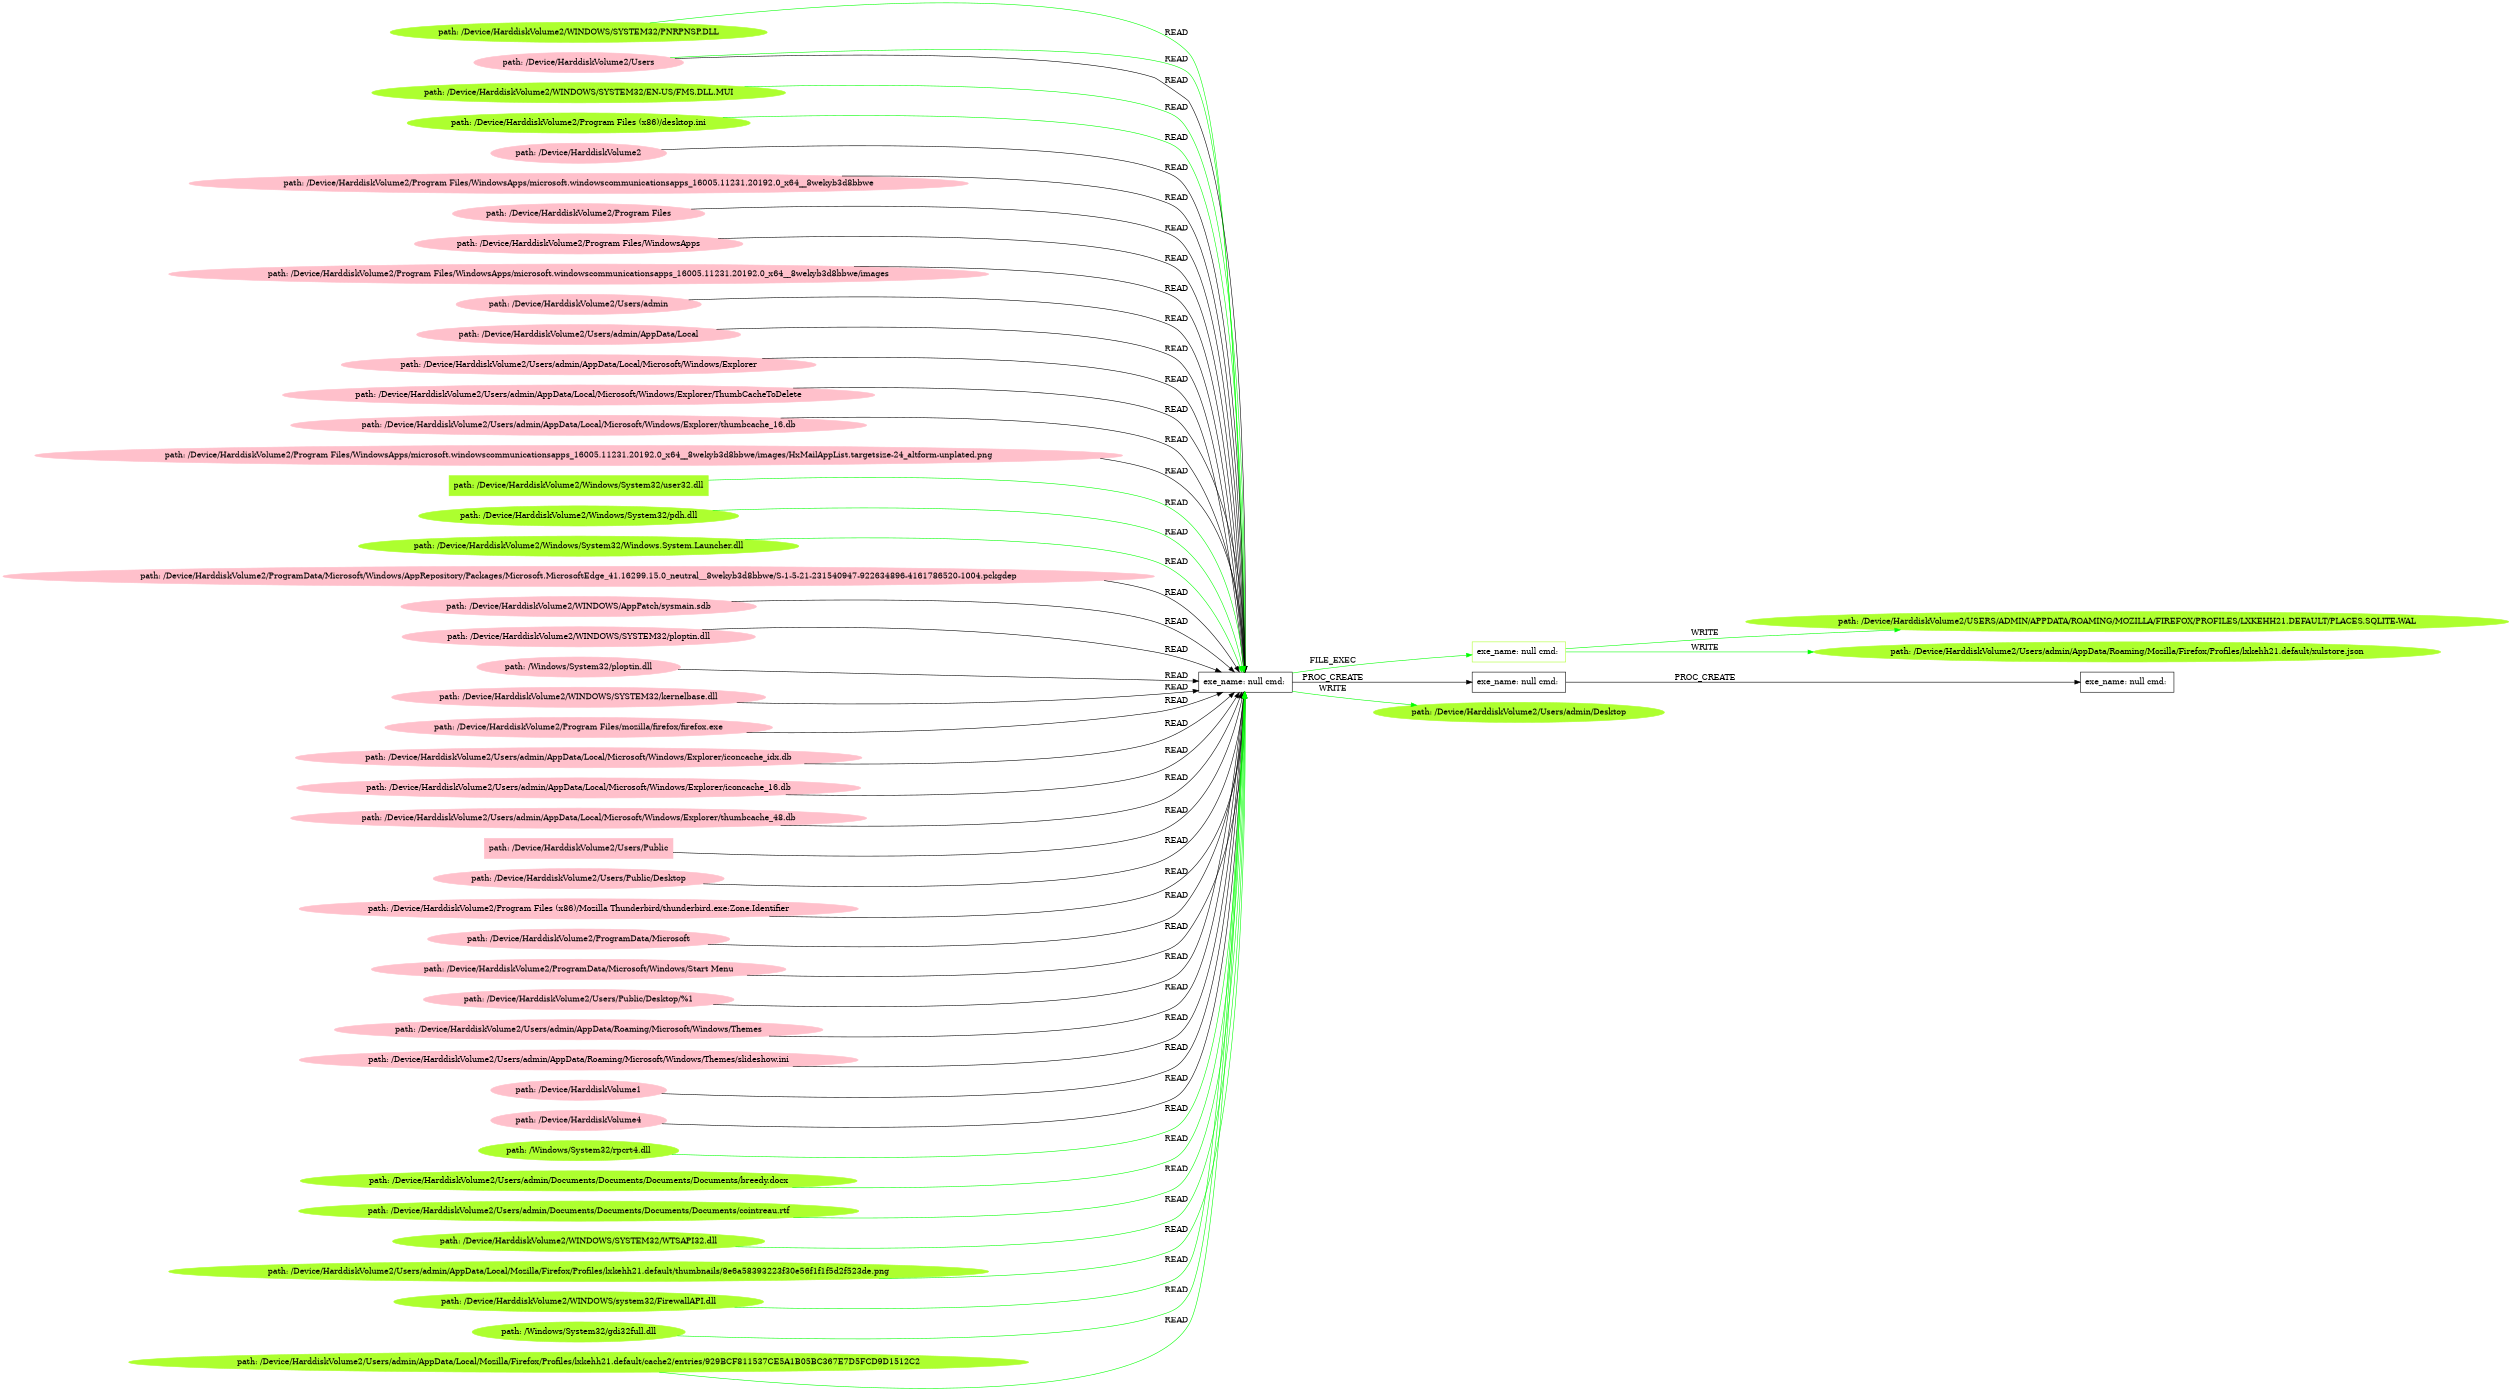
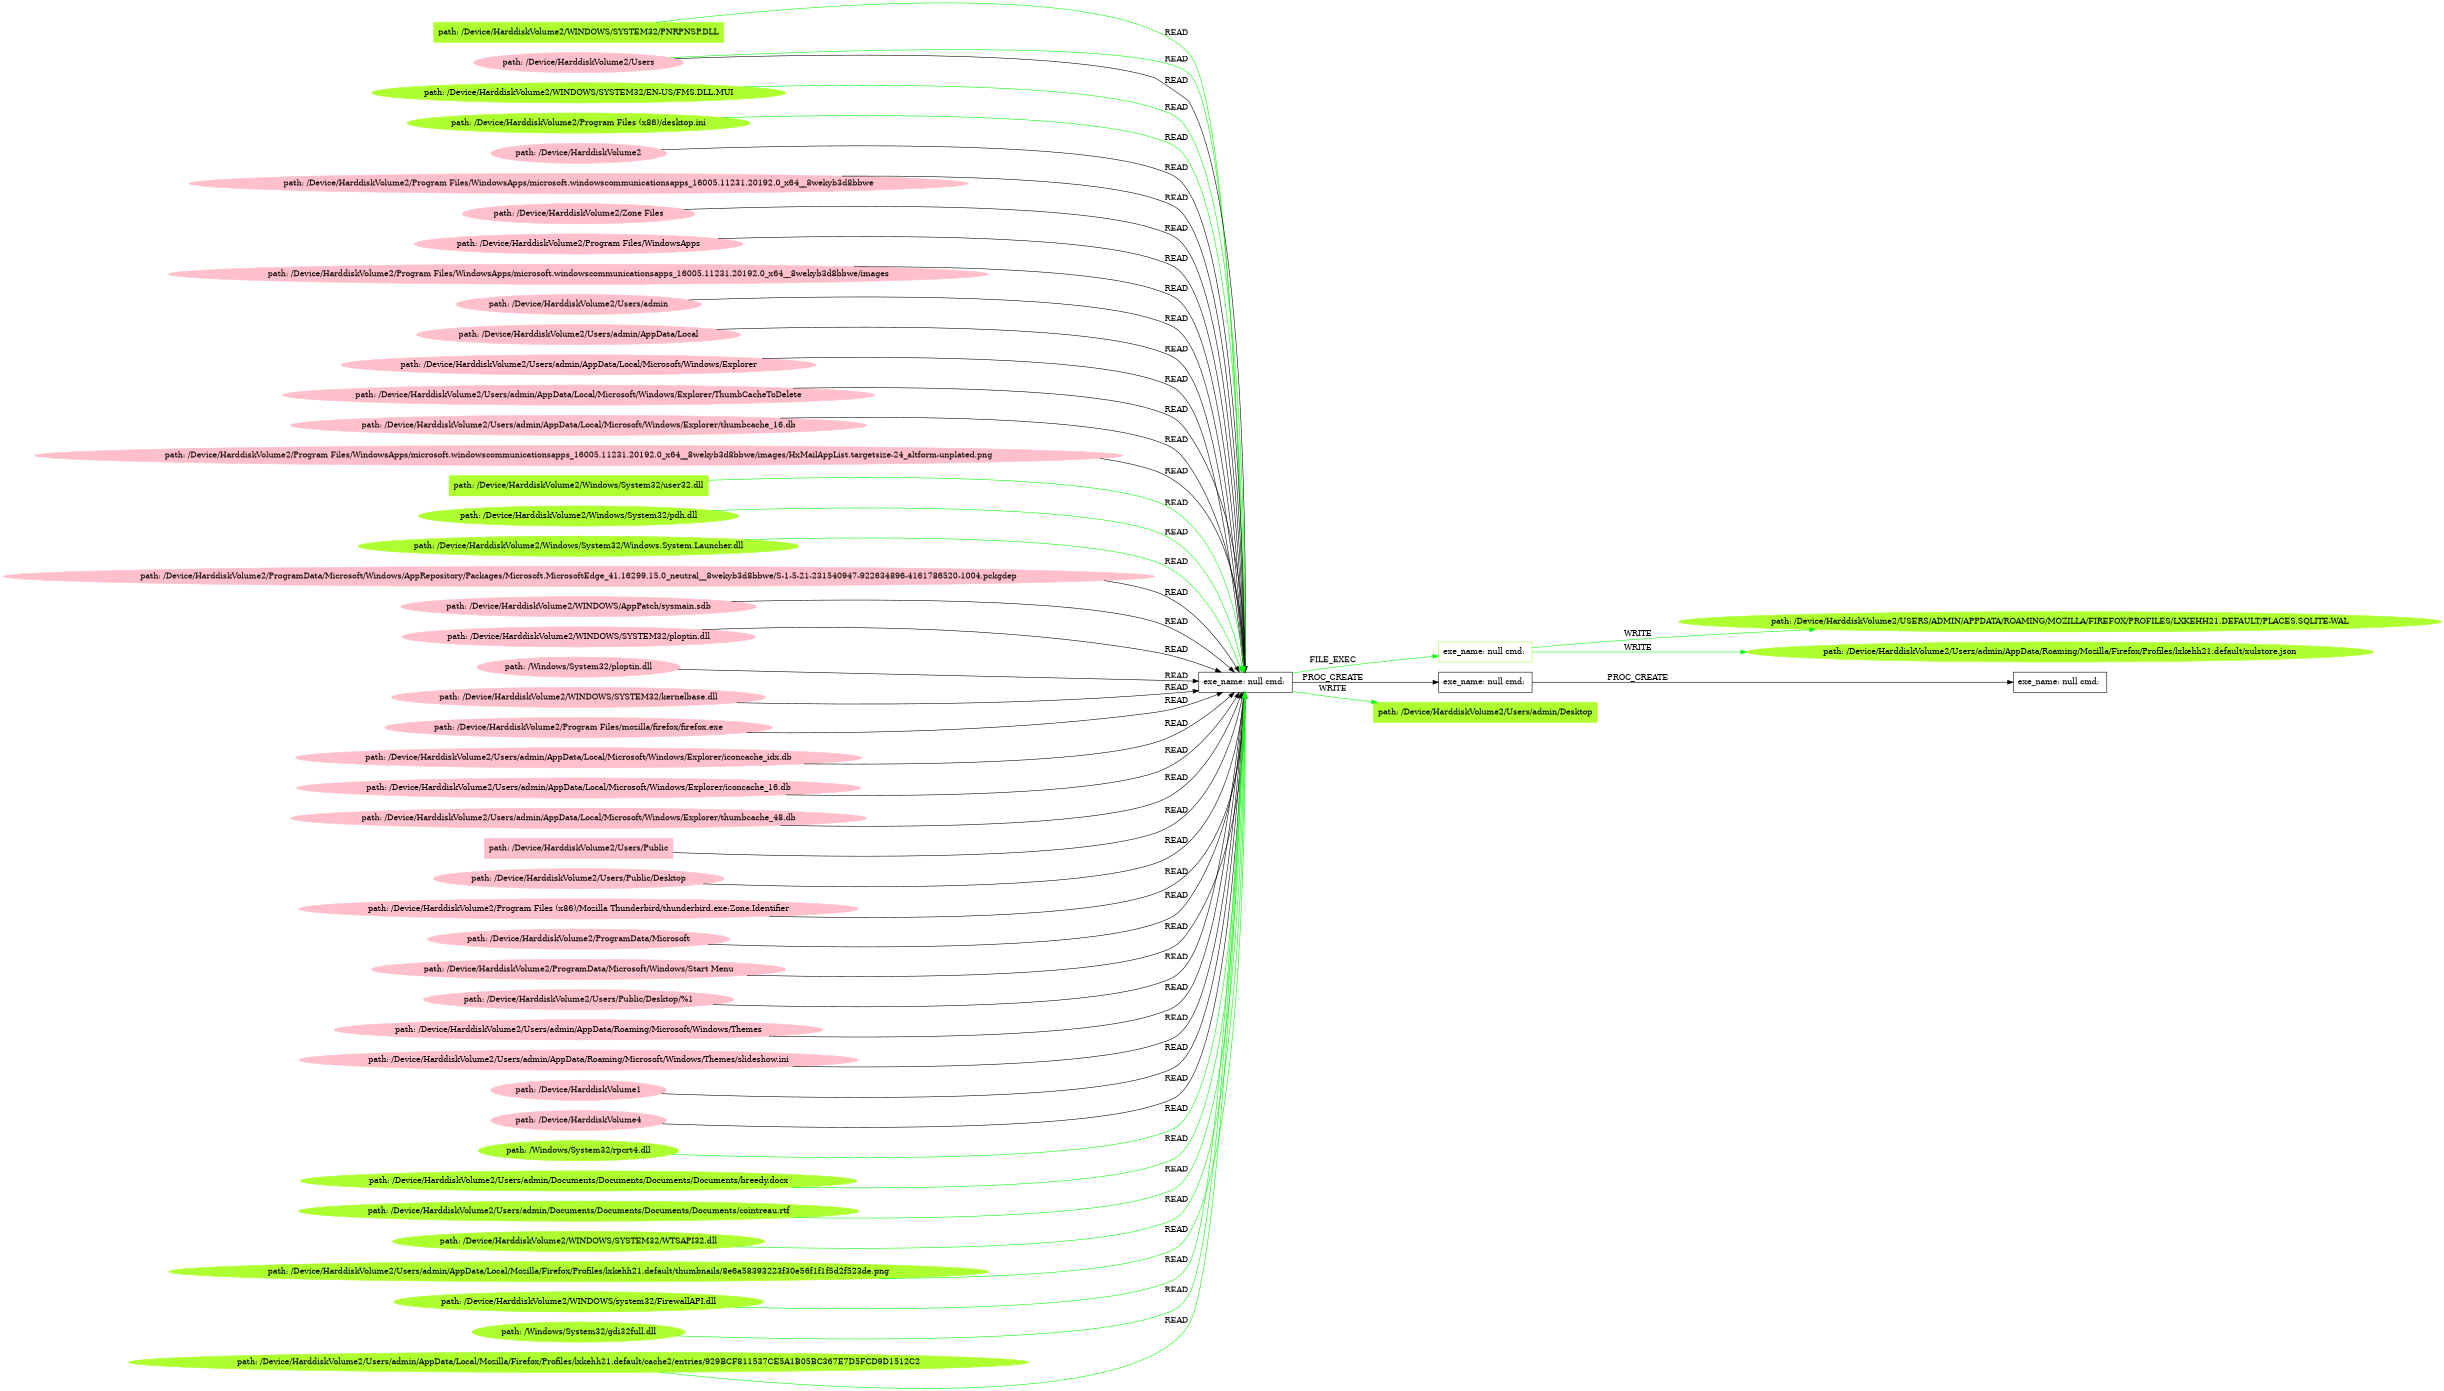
(579, 32) -> (579, 32)
(579, 214) -> (579, 214)
(1519, 712) -> (1485, 712)
